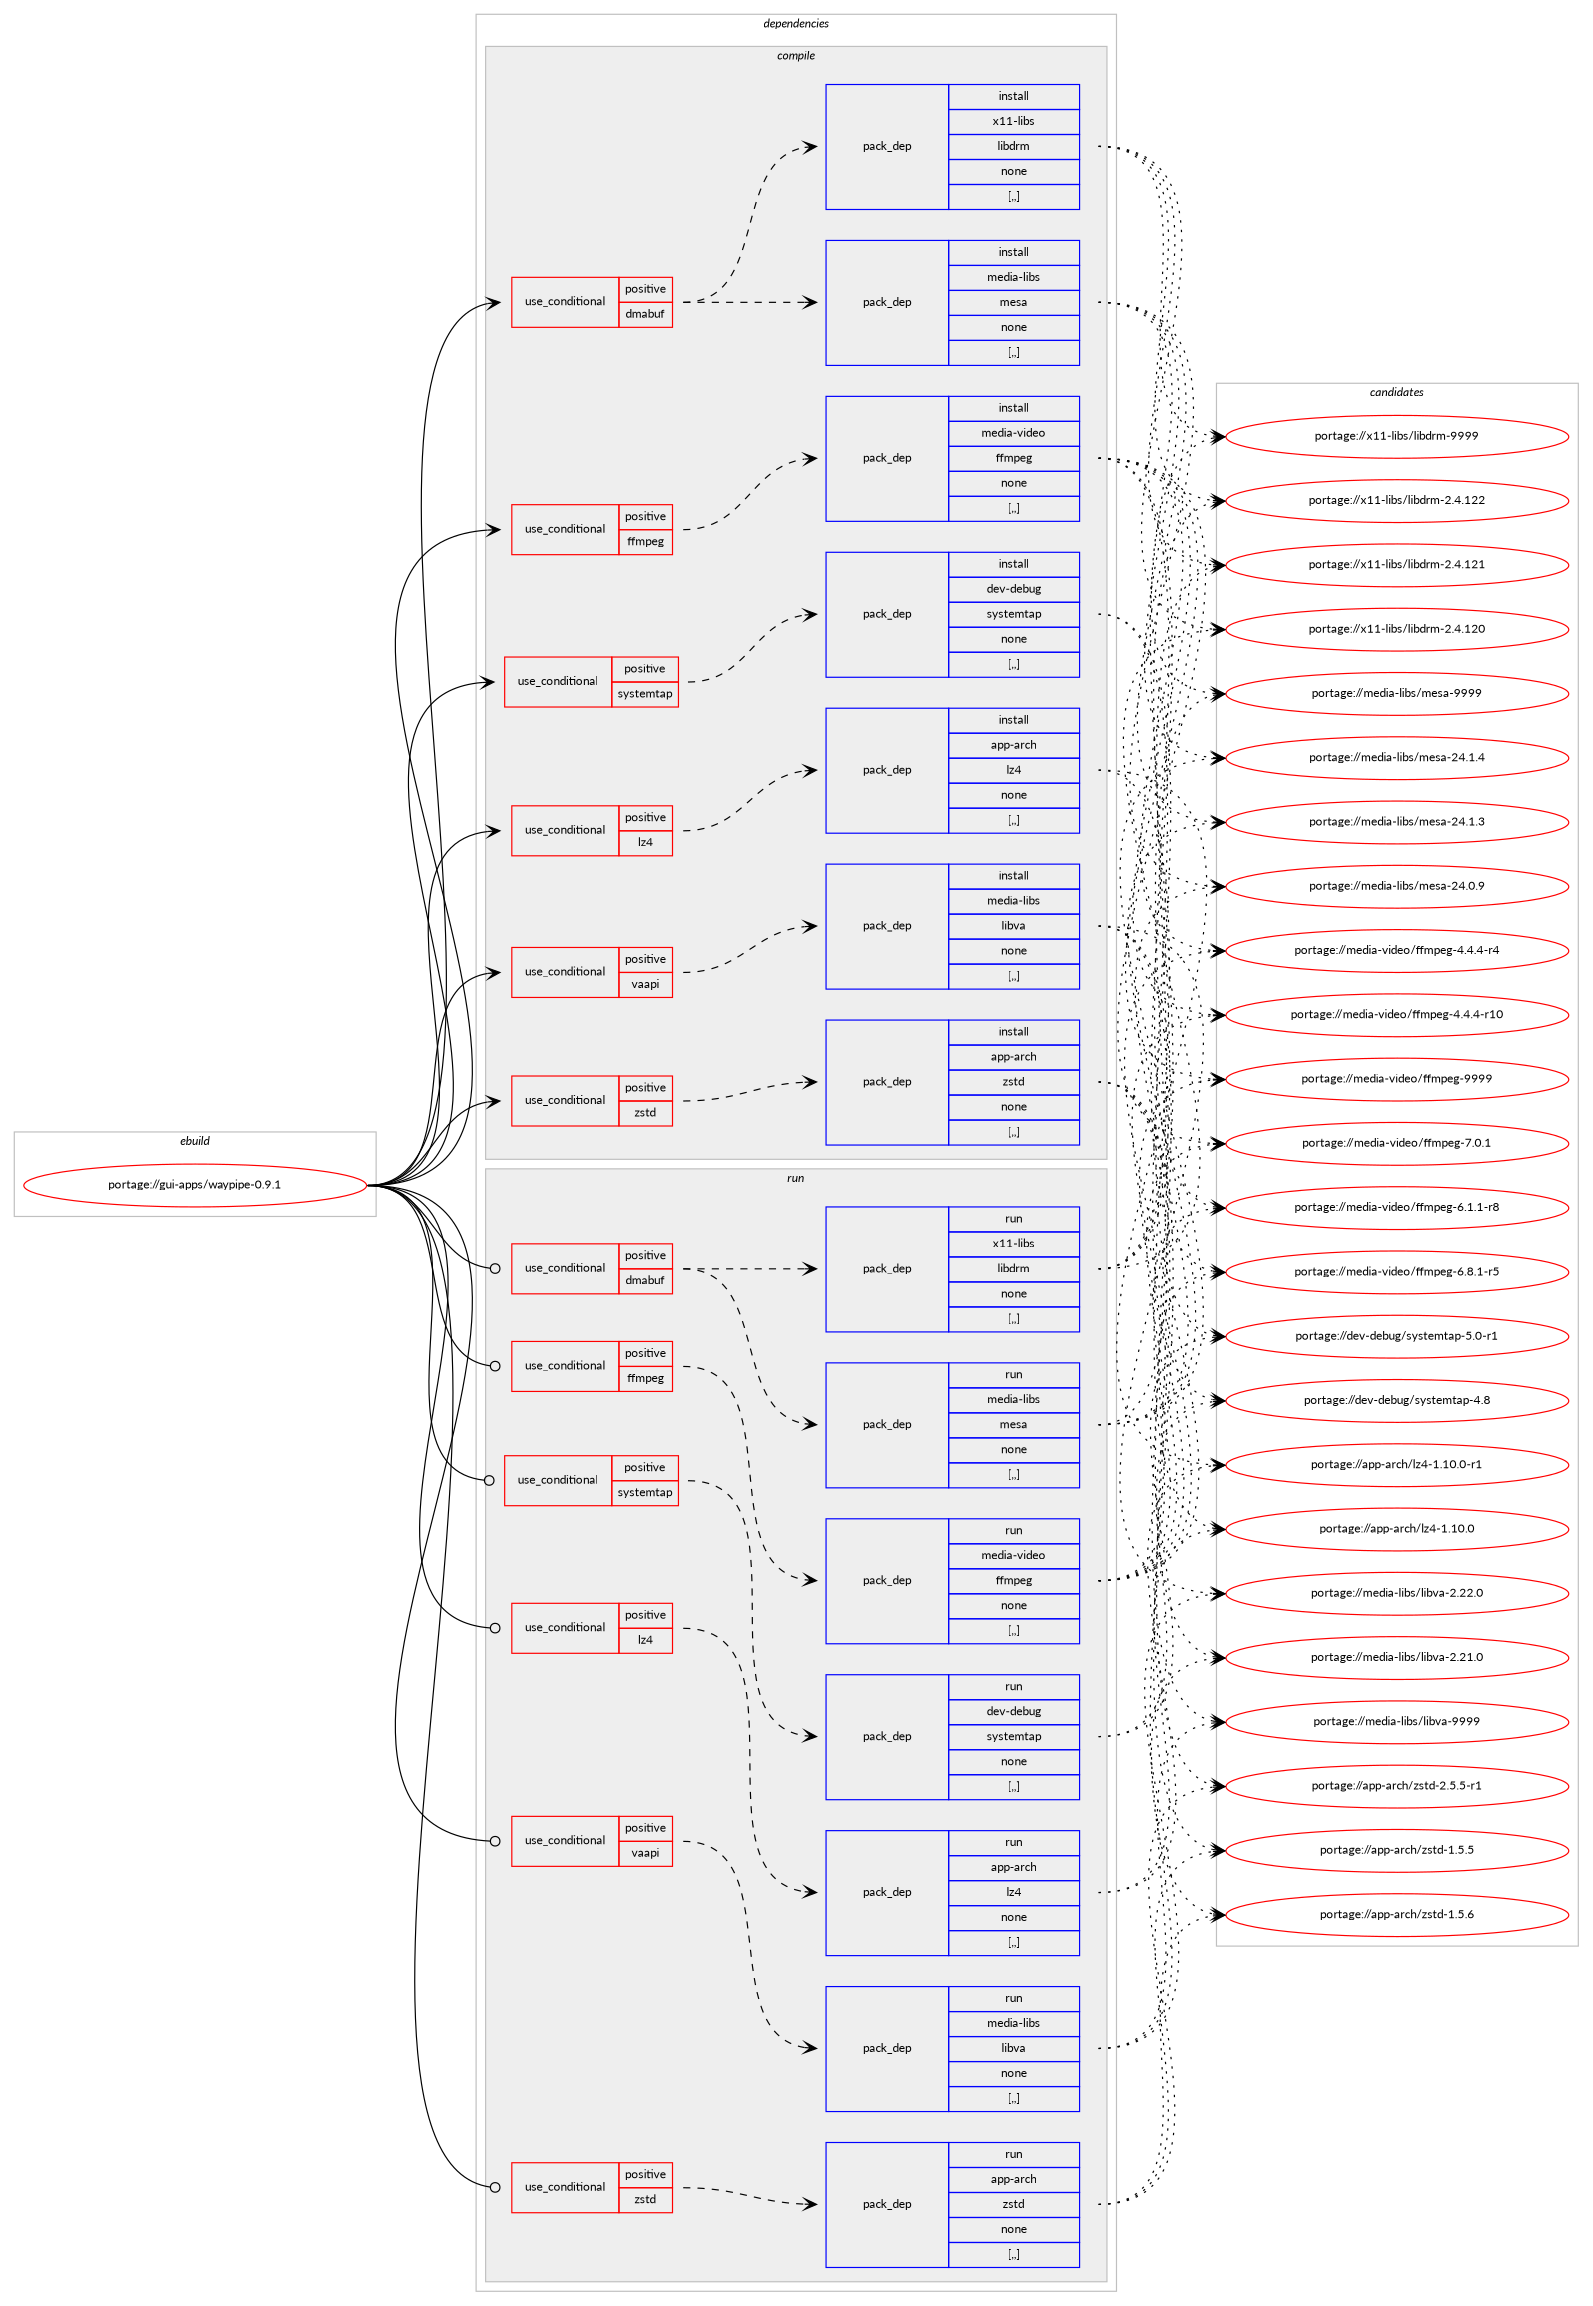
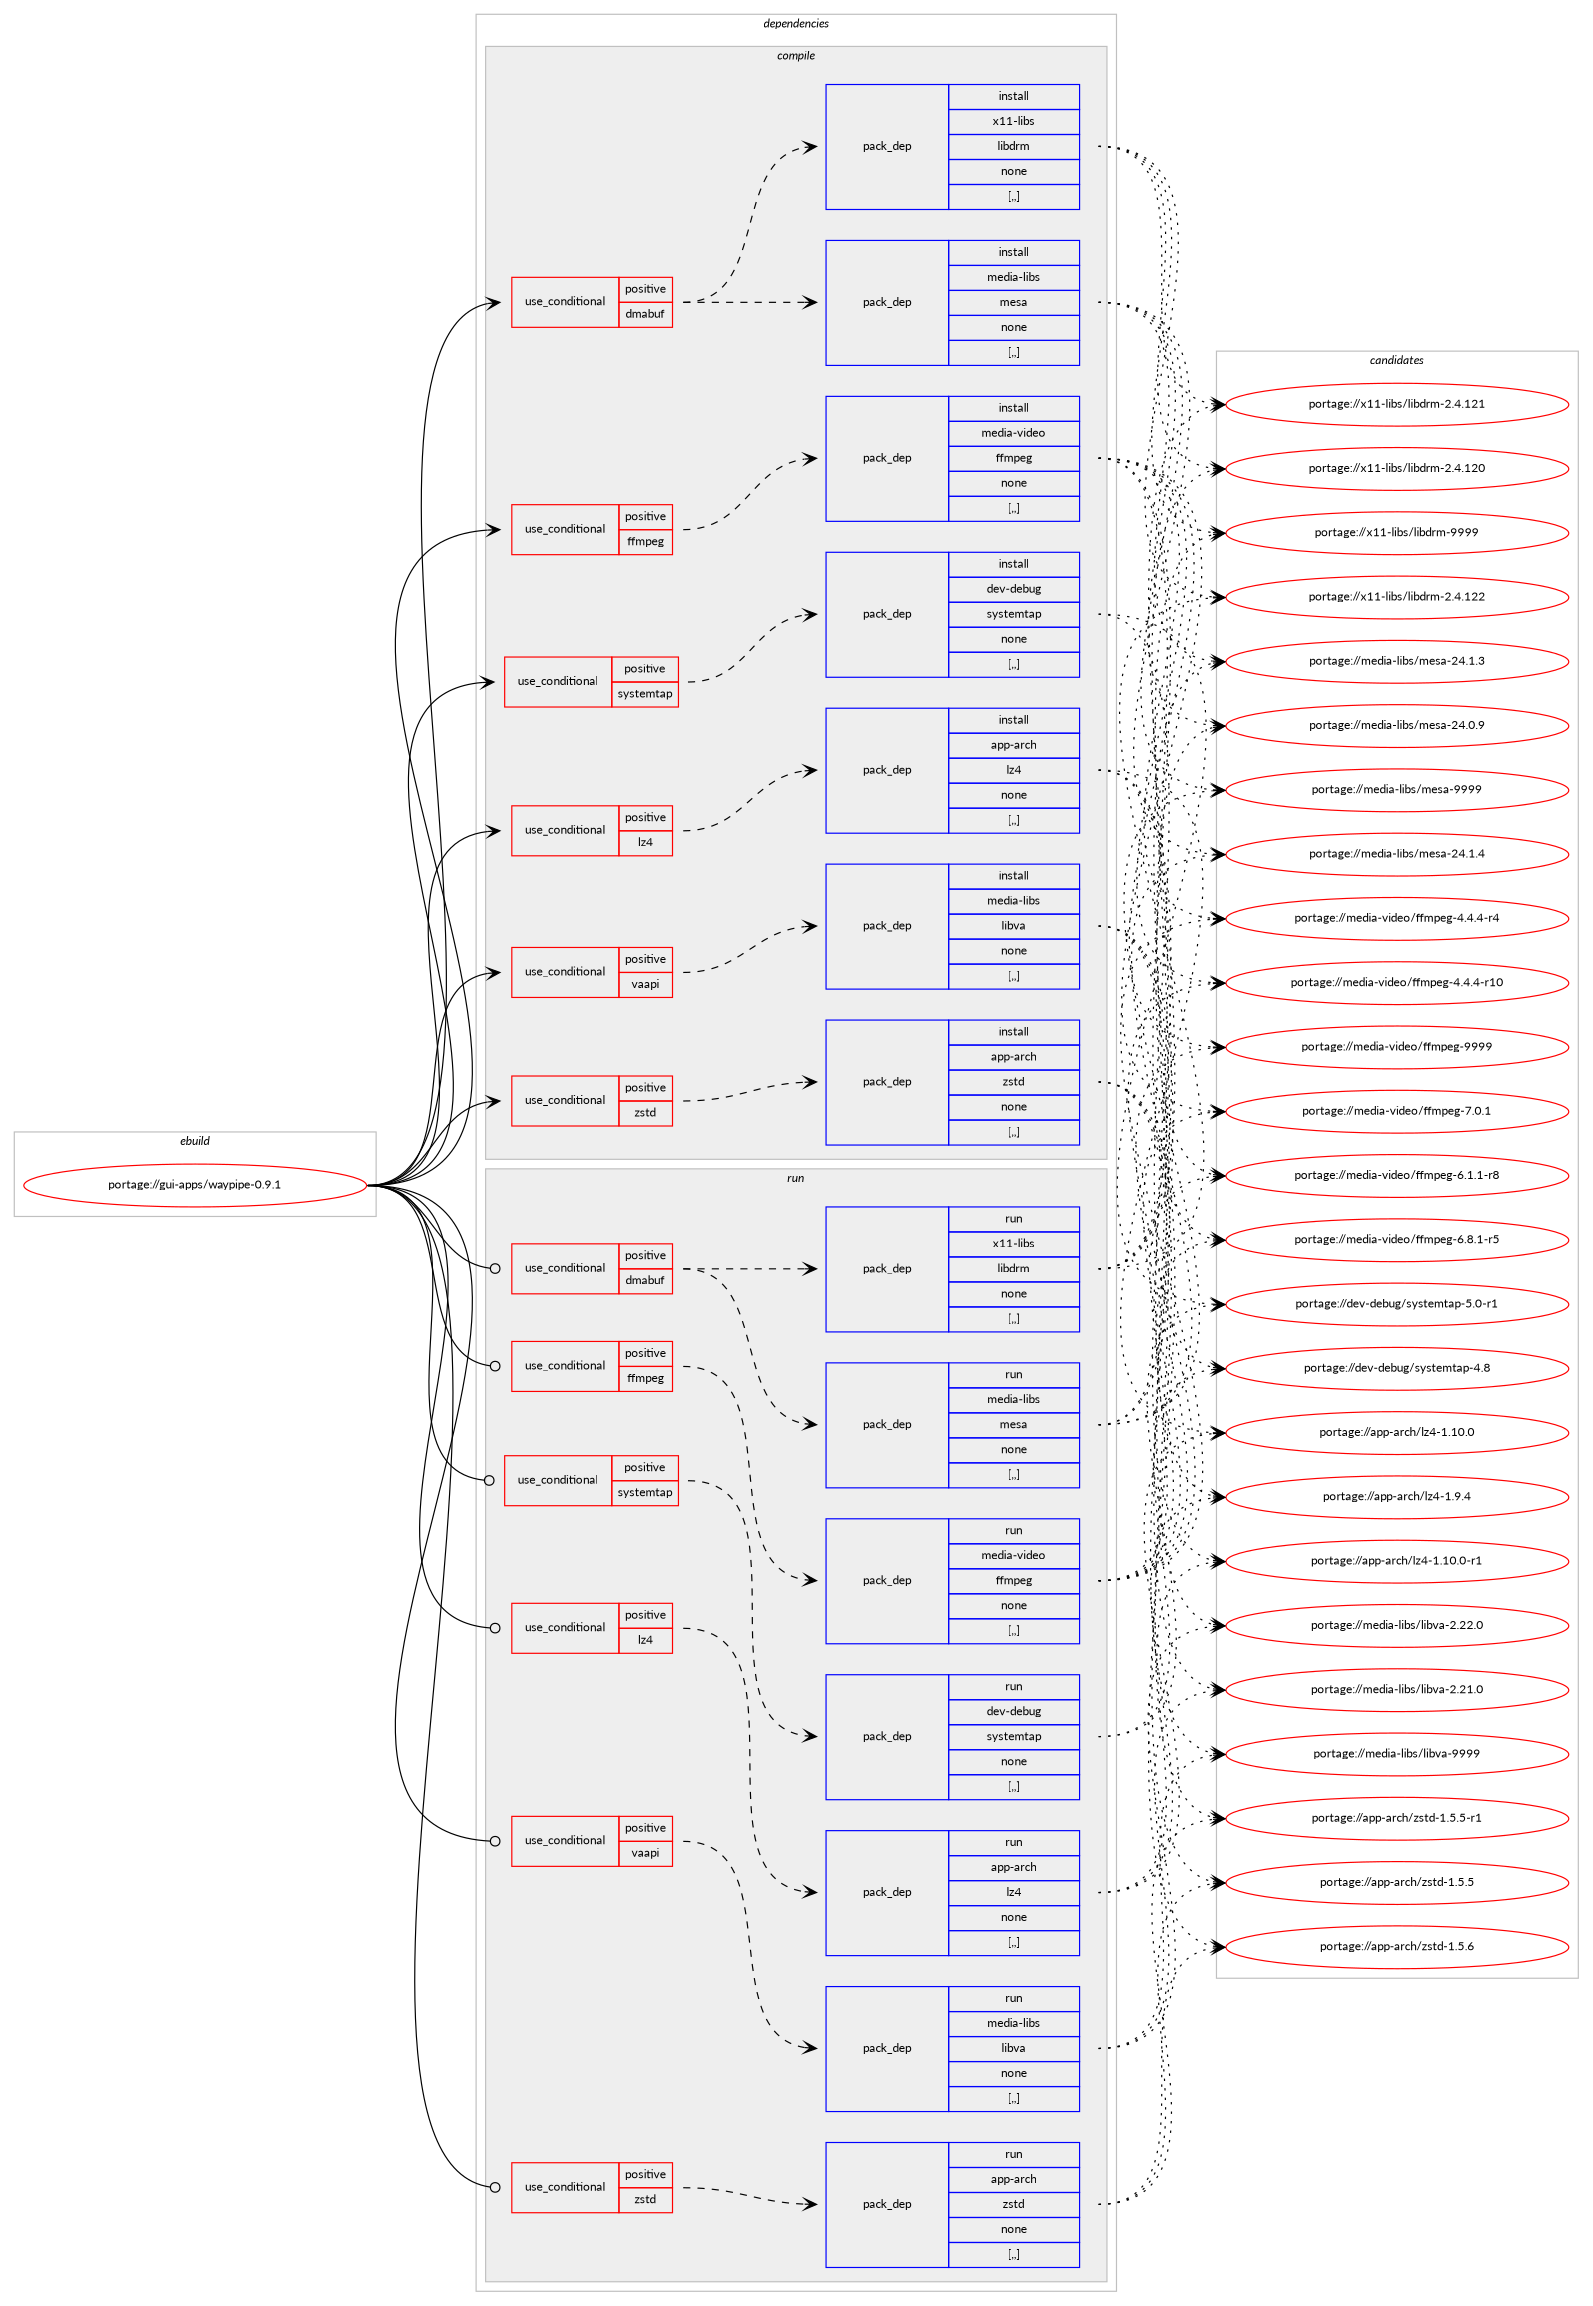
none -> (1397, 1497)
(1397, 1787) -> (1397, 1819)
